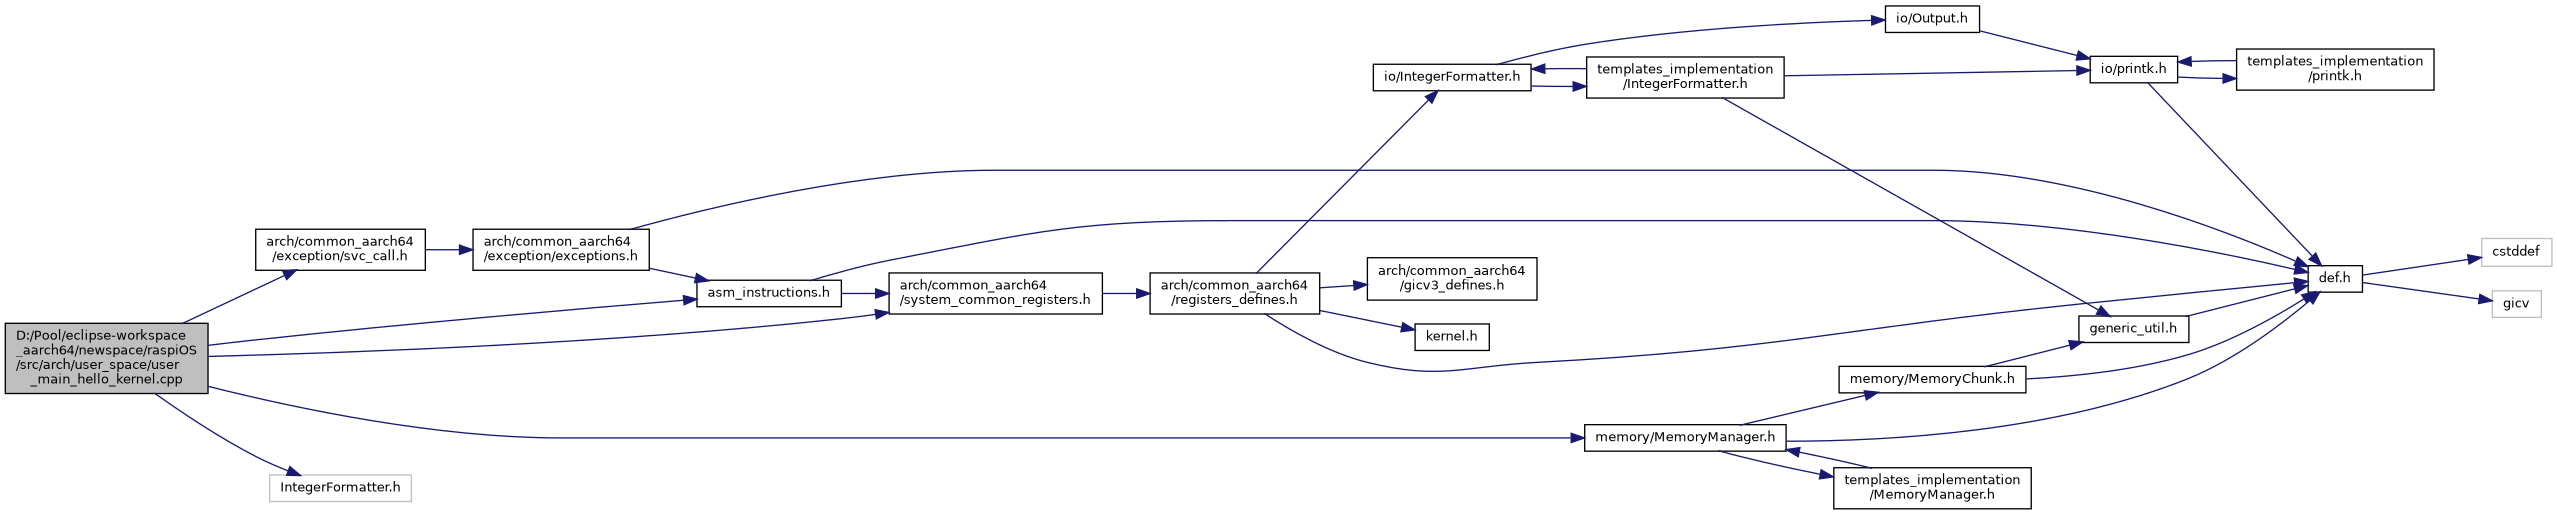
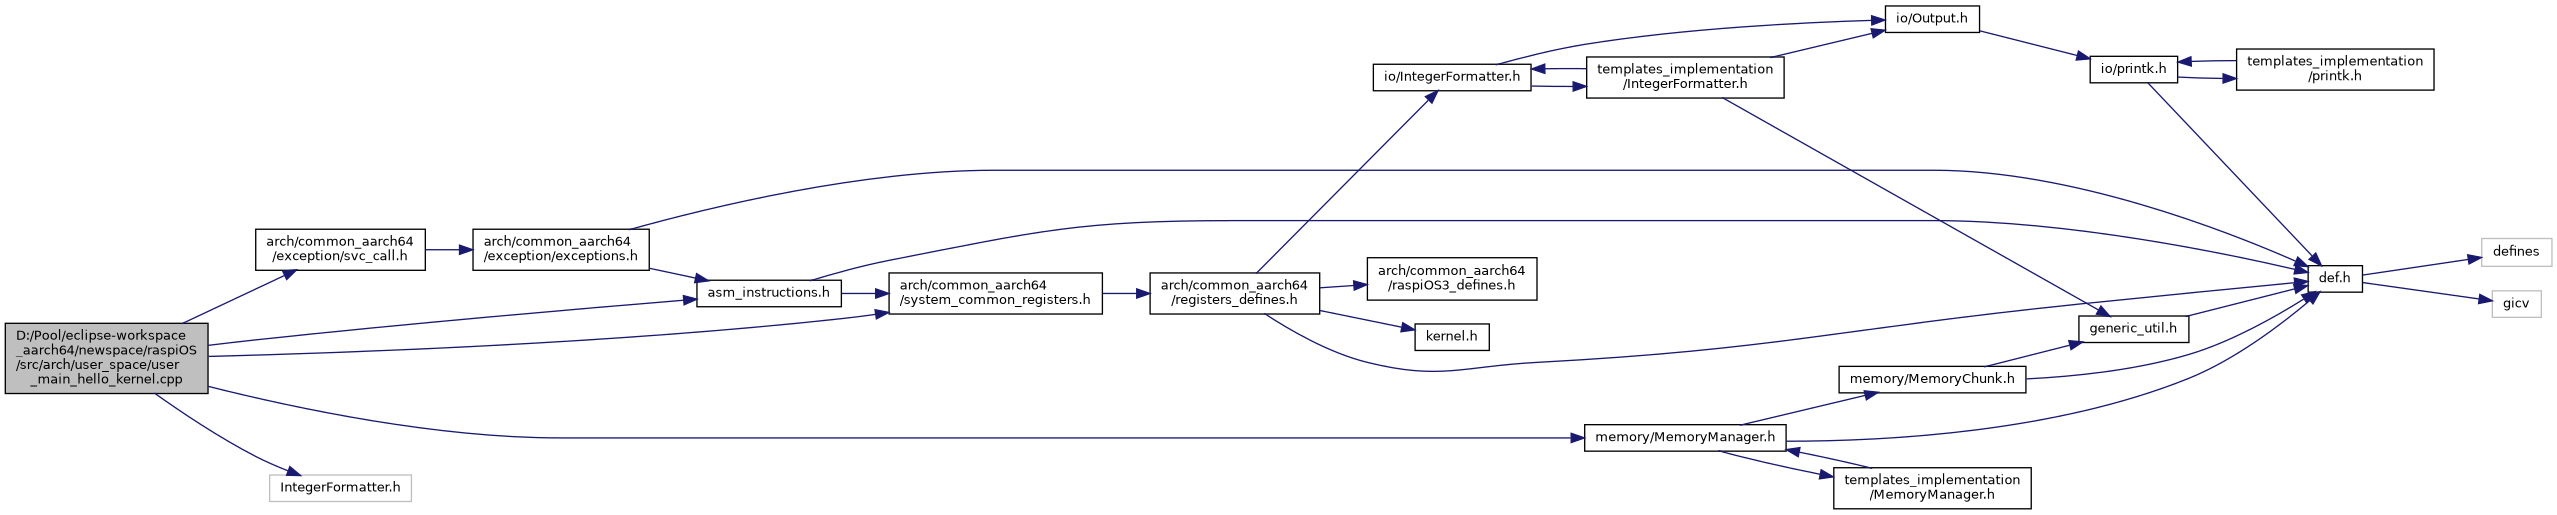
(1931, 73) -> (1821, 45)
(2517, 252) -> (2517, 252)
(1452, 279) -> (1452, 279)
